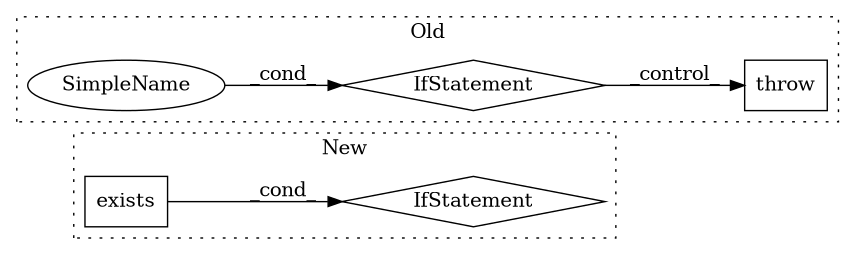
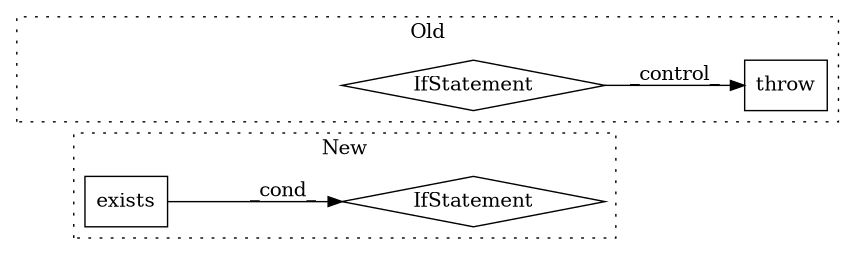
(126, 85) -> none
